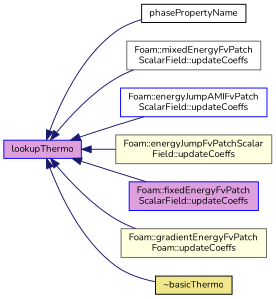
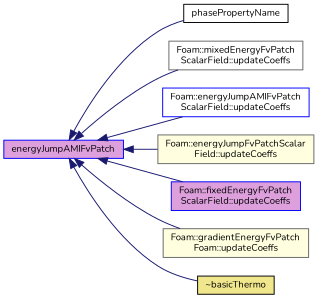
(43, 149) -> (64, 149)
